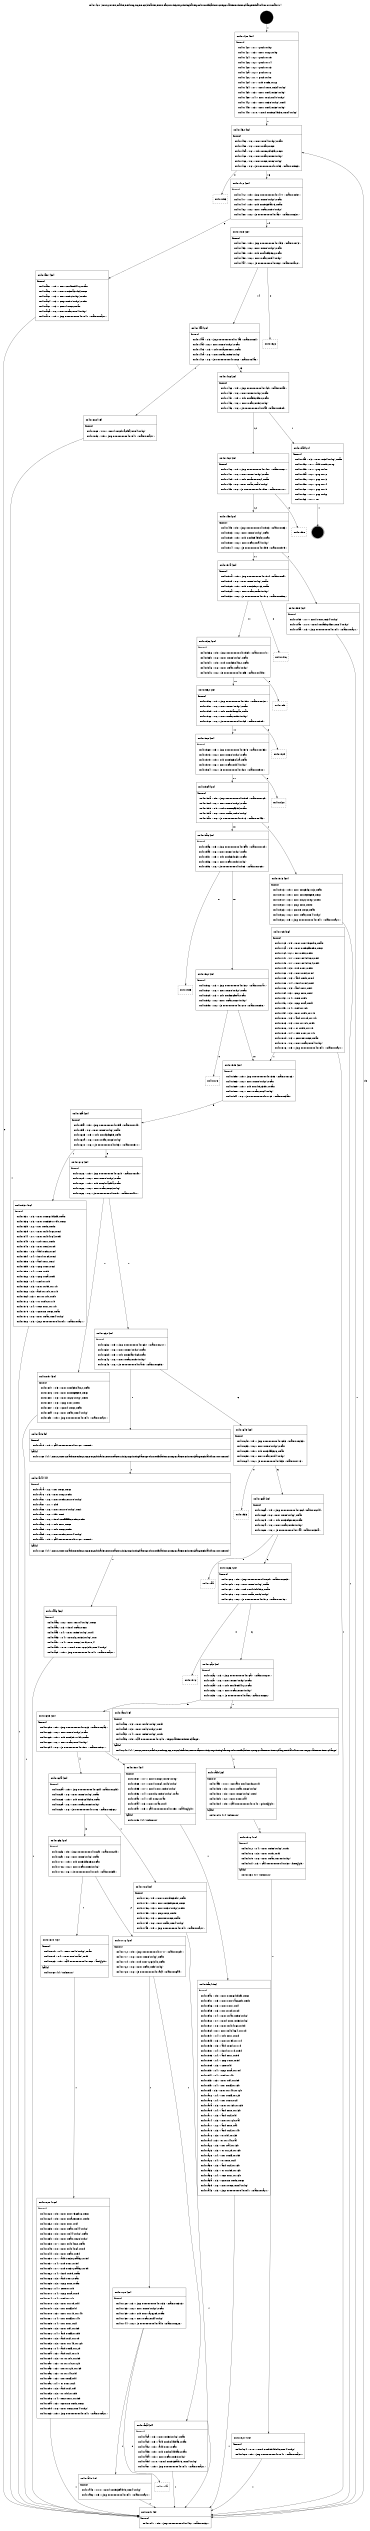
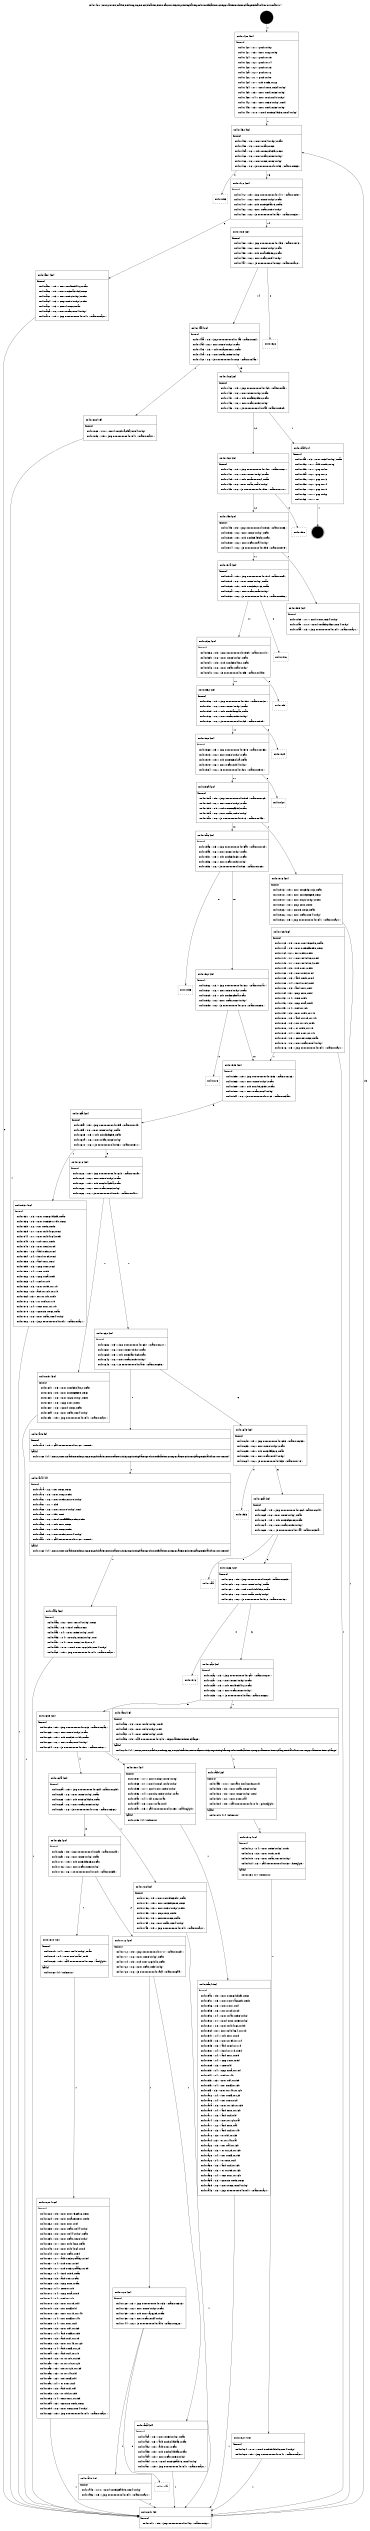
(356, 1635) -> none
